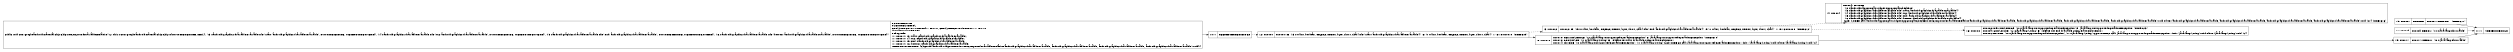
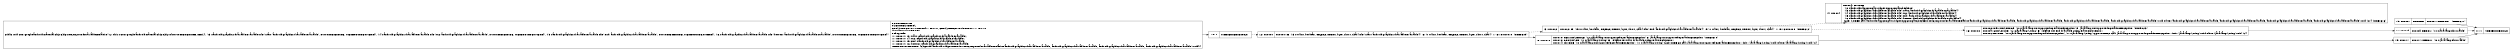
none -> (2320, 31)
(1234, 35) -> (1234, 35)
